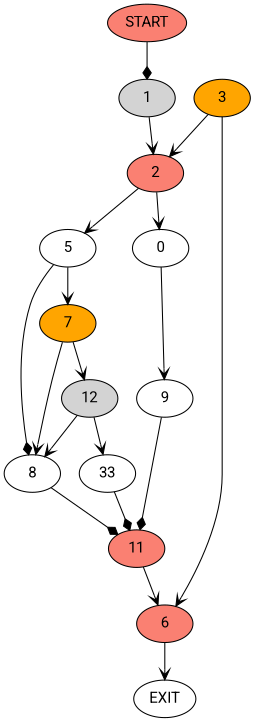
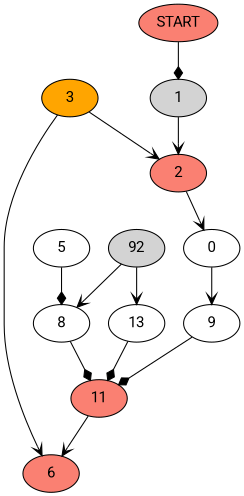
(116, 207) -> none
(68, 323) -> none
(90, 398) -> (137, 248)
(107, 474) -> (137, 323)
(165, 699) -> none
